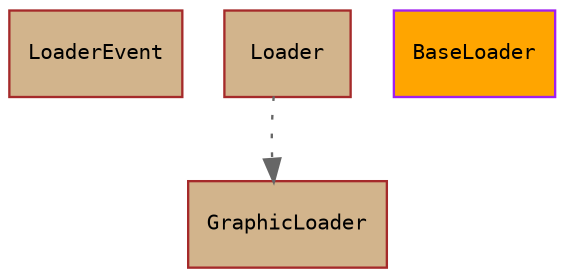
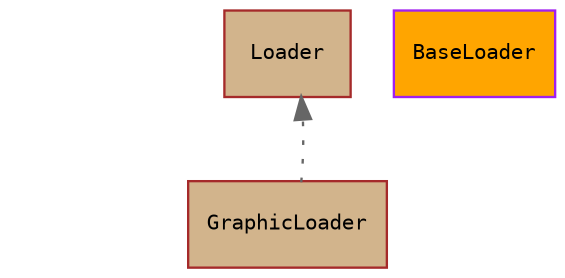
(96, 54) -> none
(272, 128) -> (303, 151)
